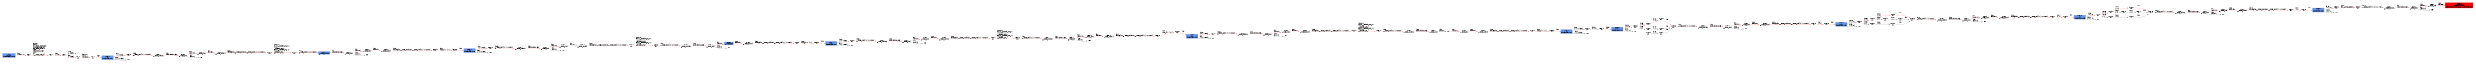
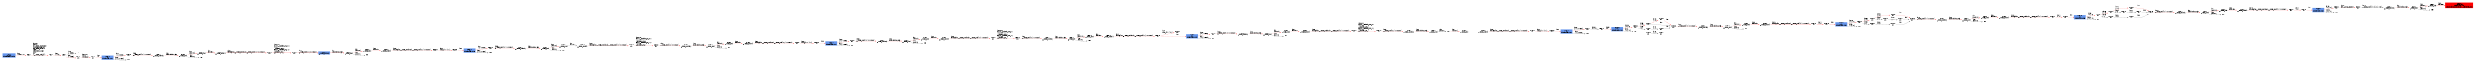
(1473, 32) -> none
(1668, 32) -> (1660, 25)
(1183, 34) -> (1173, 37)
(729, 43) -> (729, 43)
